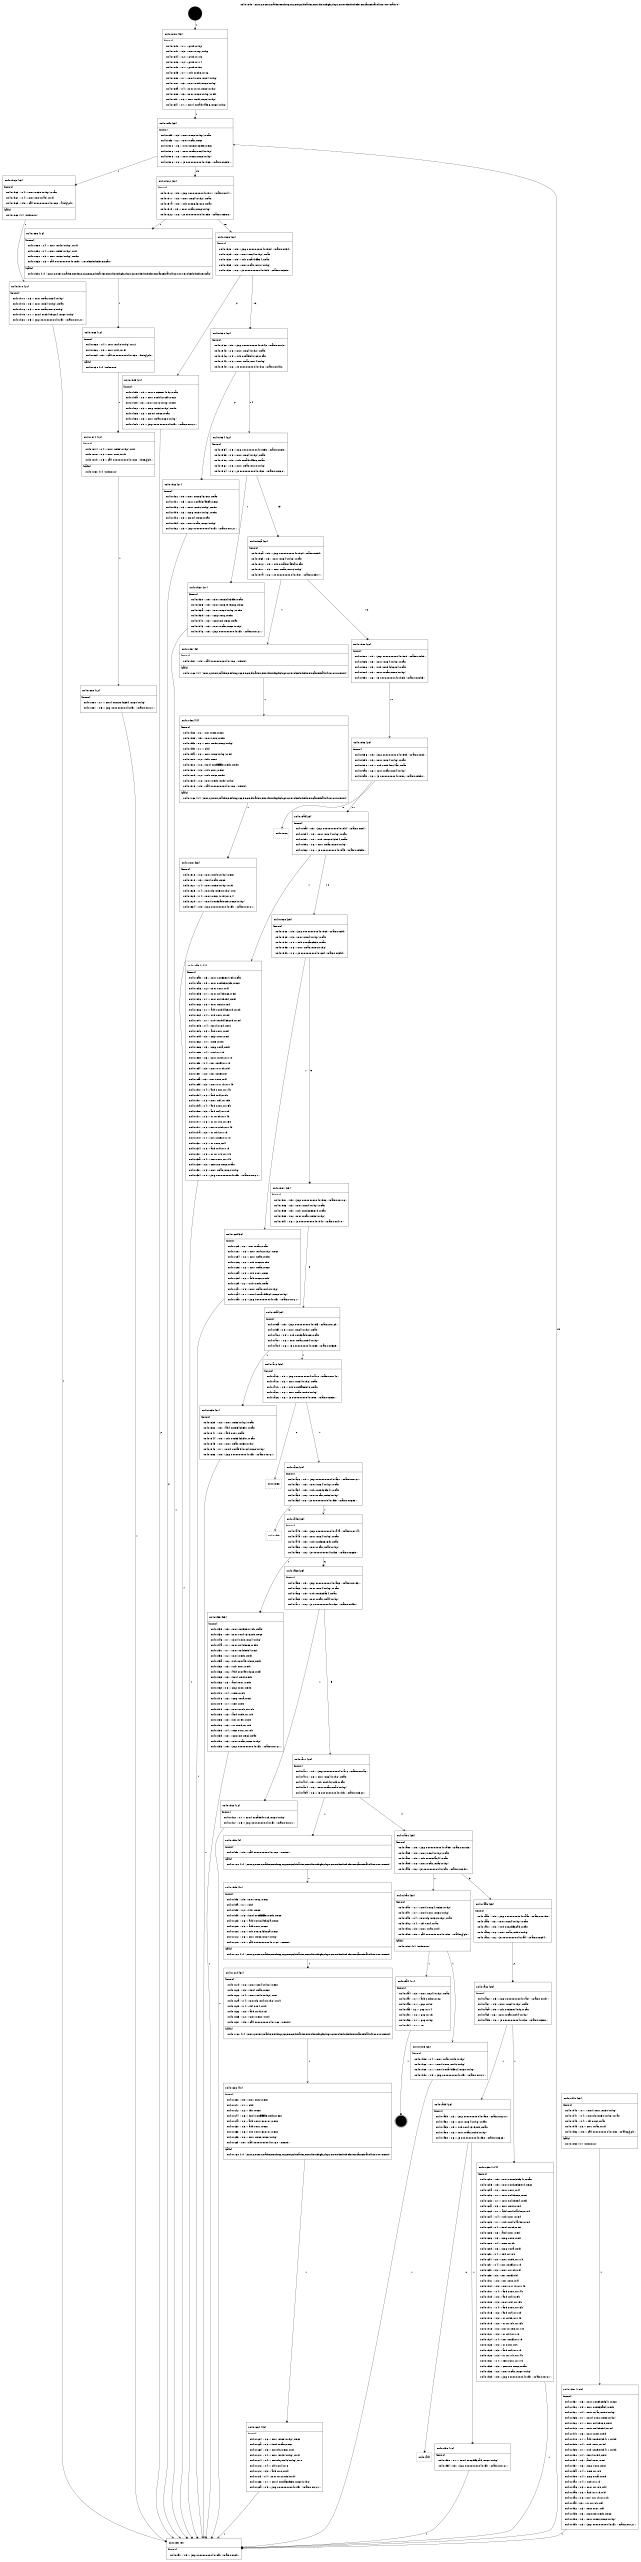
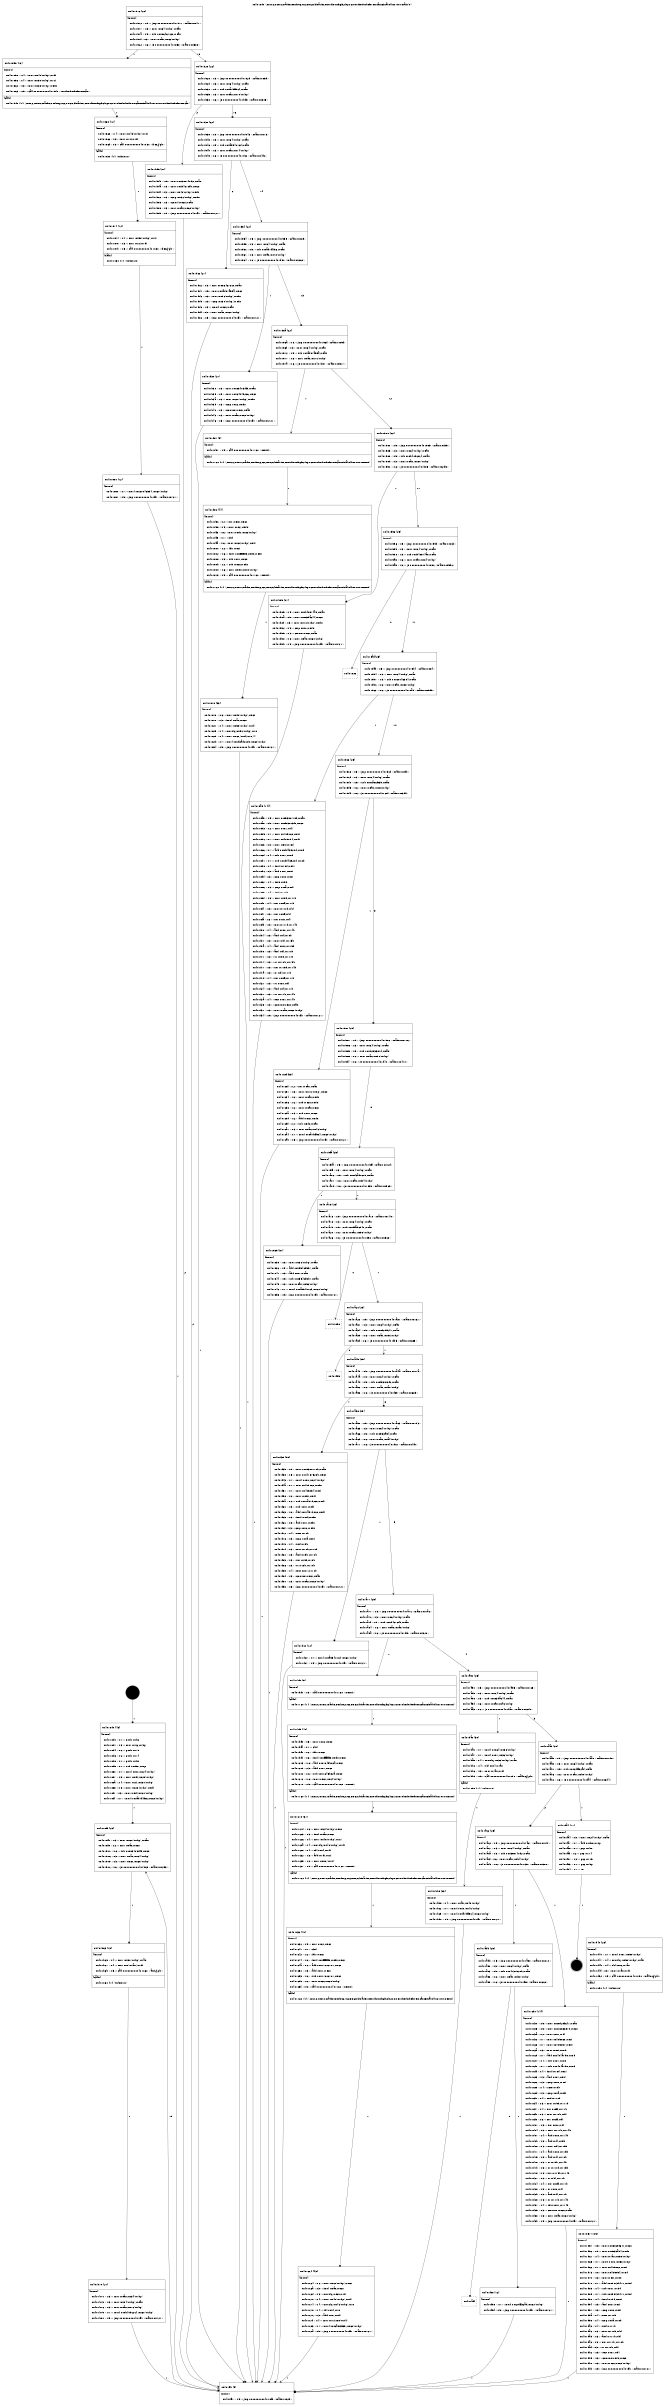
(195, 171) -> none
none -> (307, 622)
(428, 1963) -> (580, 1802)
